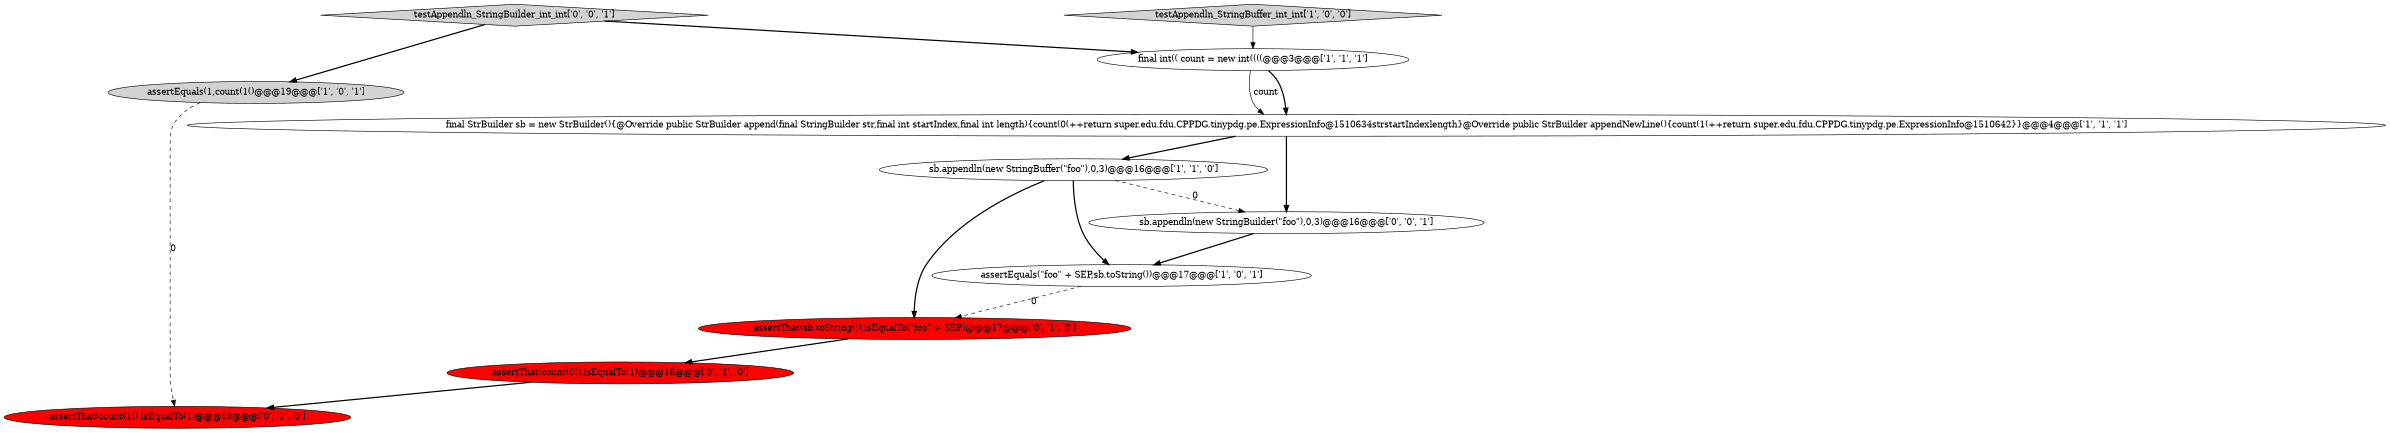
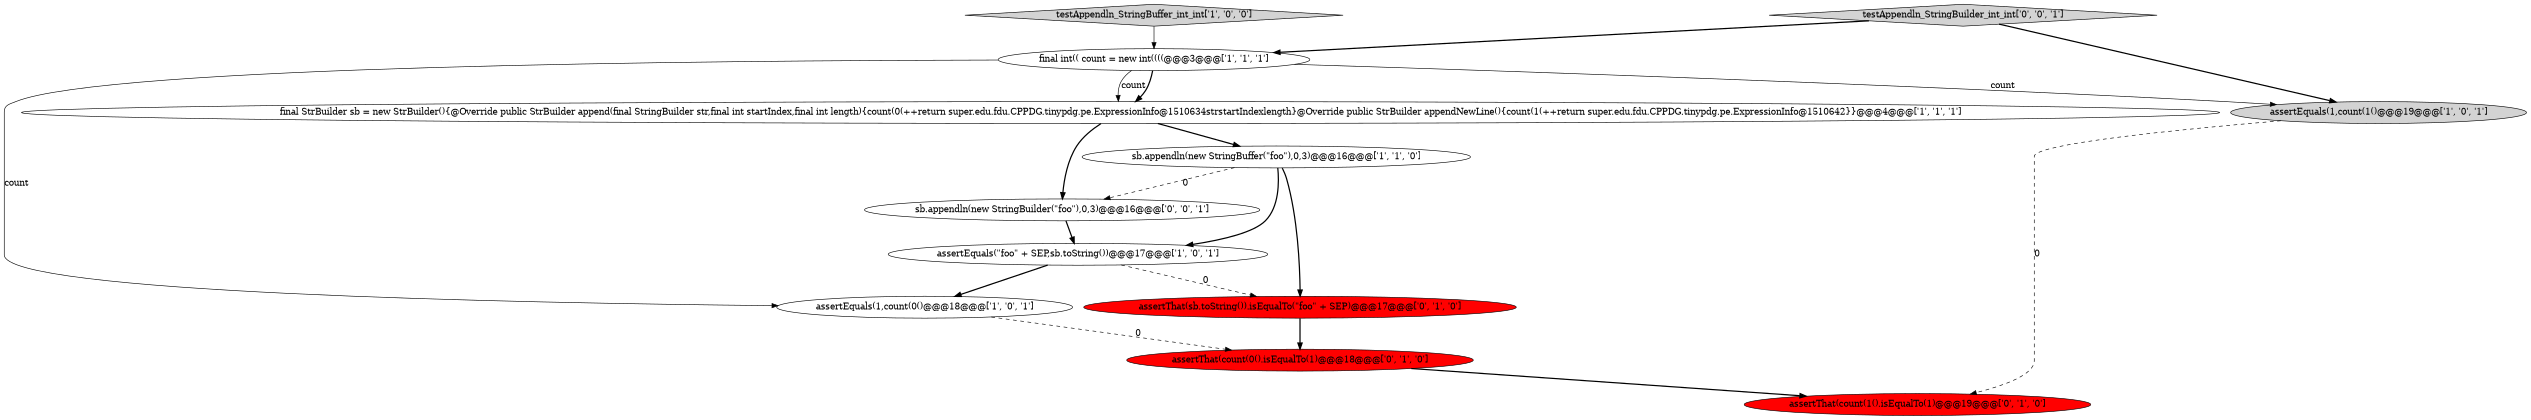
none -> (1782, 82)
none -> (925, 307)
